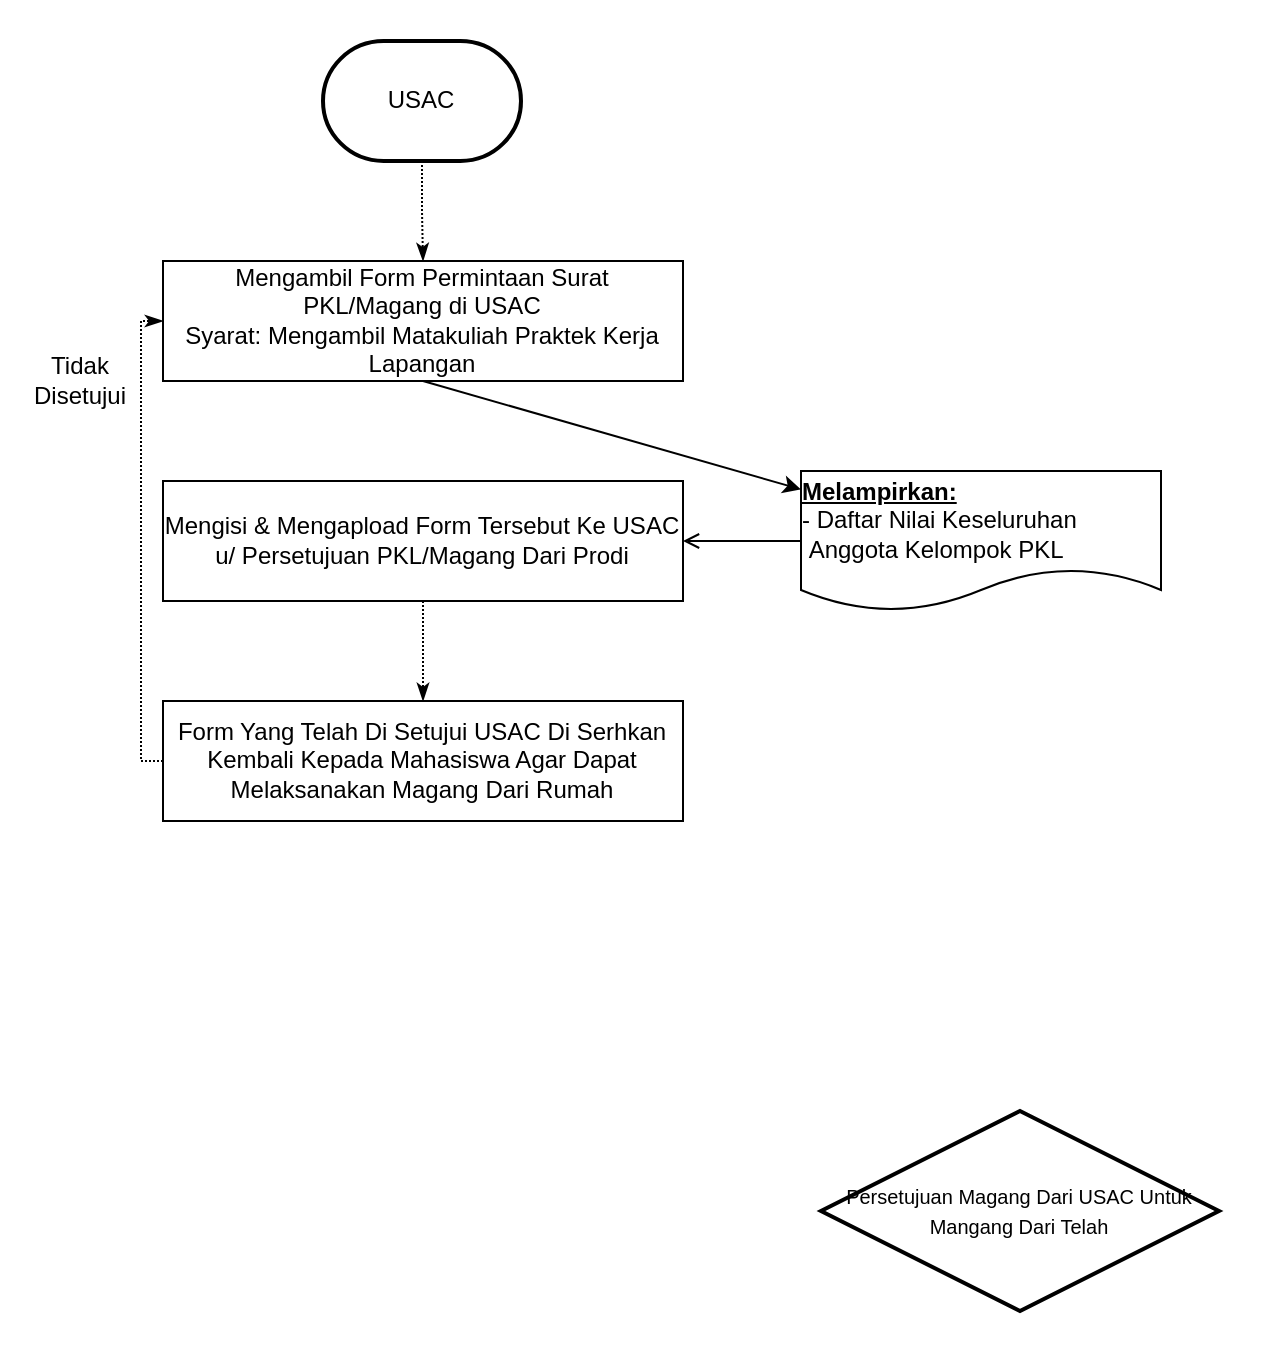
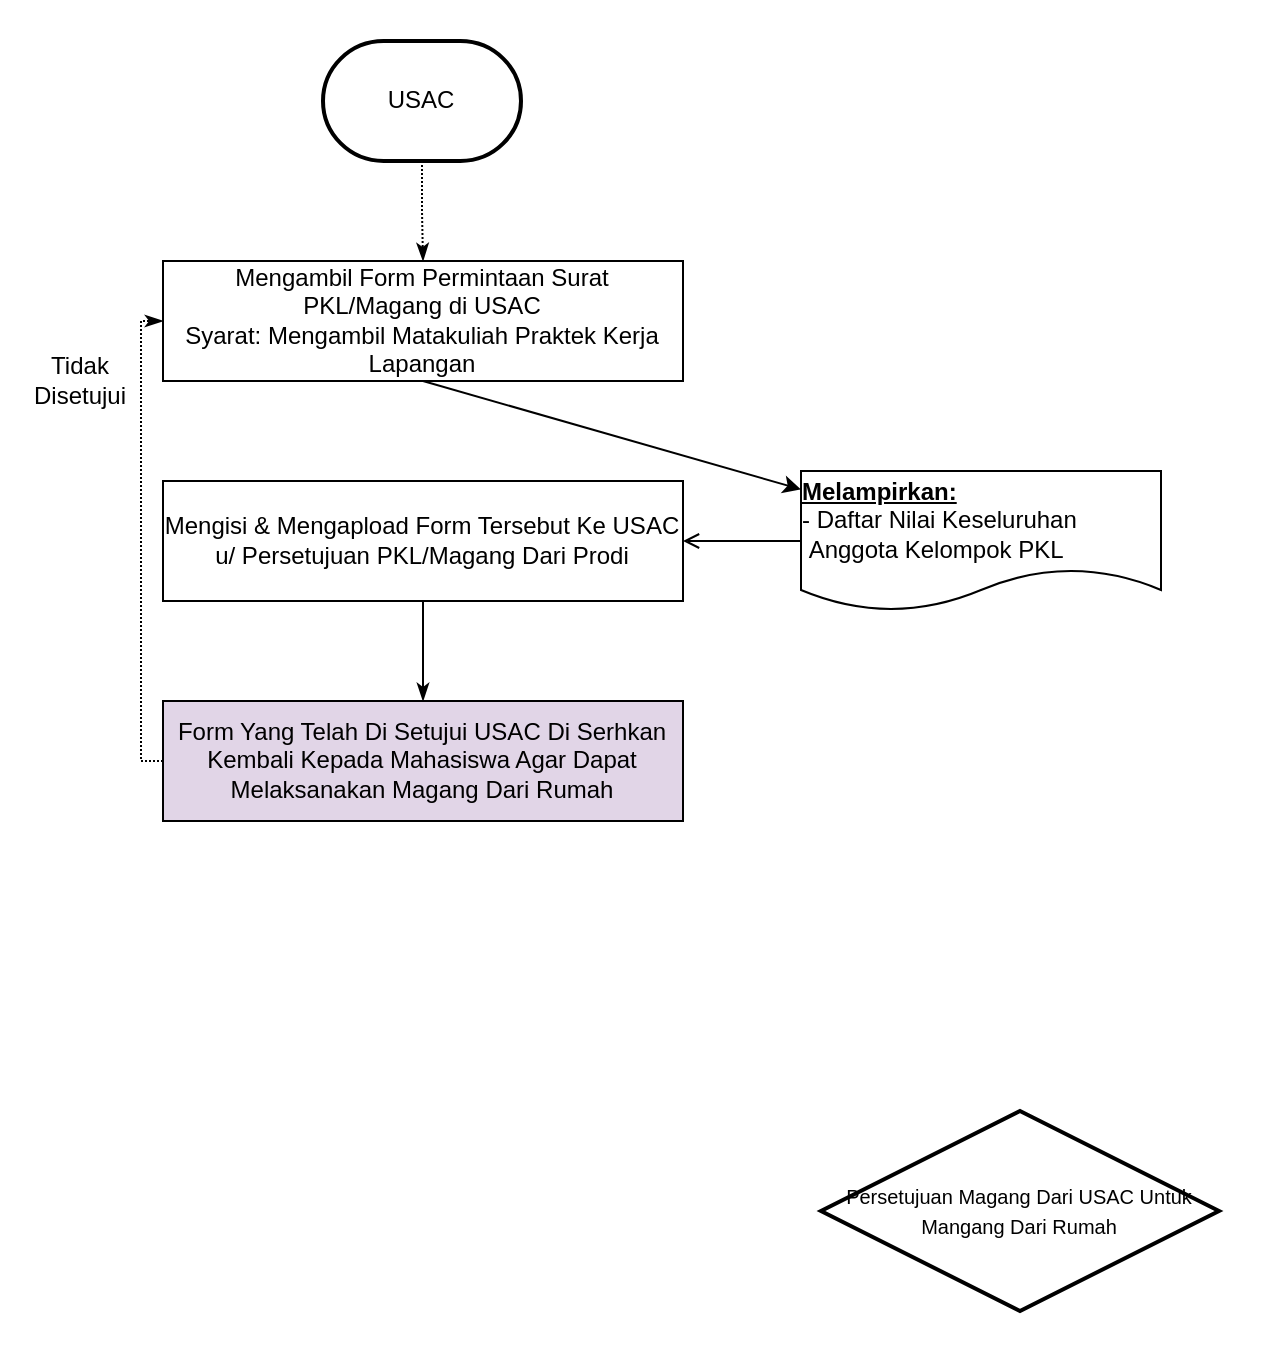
(423, 643) -> (423, 643)
(423, 761) -> (423, 761)
(1020, 1211) -> (1020, 1211)
